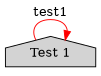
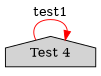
(51, 53) -> (51, 53)
